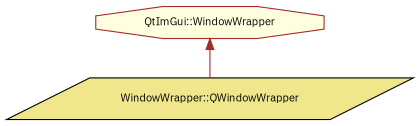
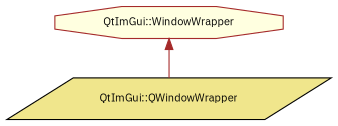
(210, 99) -> (169, 99)
